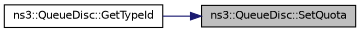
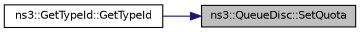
(84, 16) -> (84, 16)
